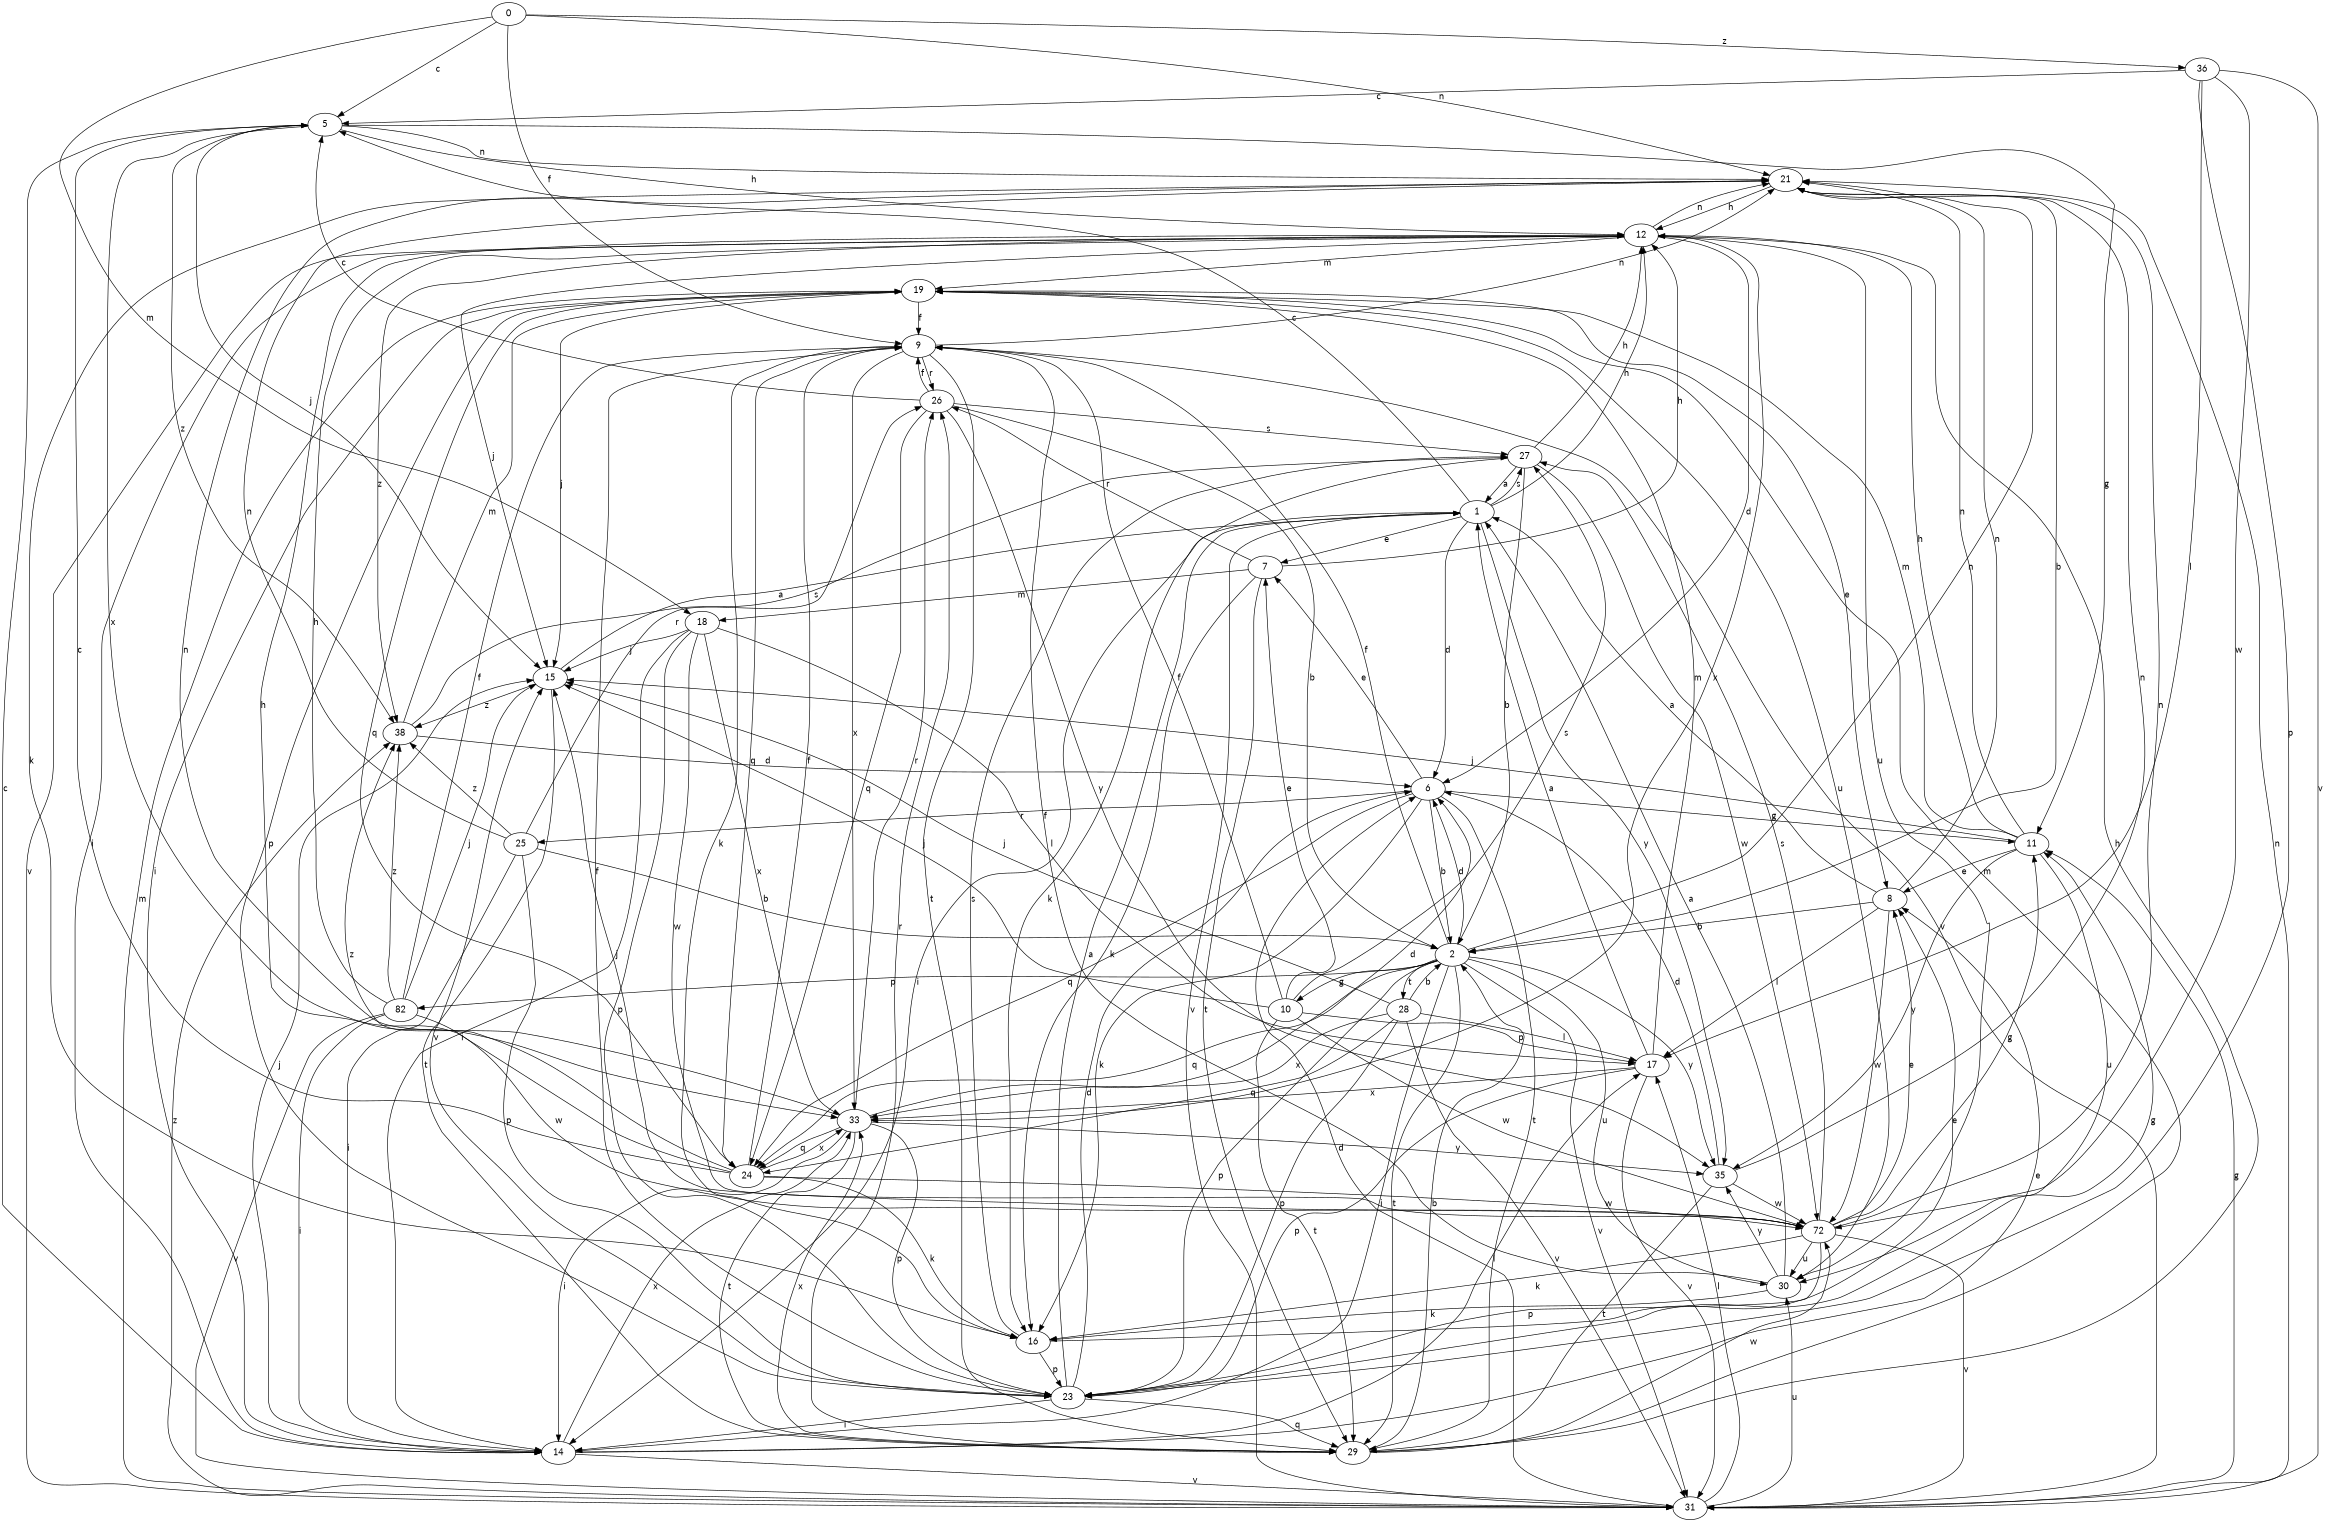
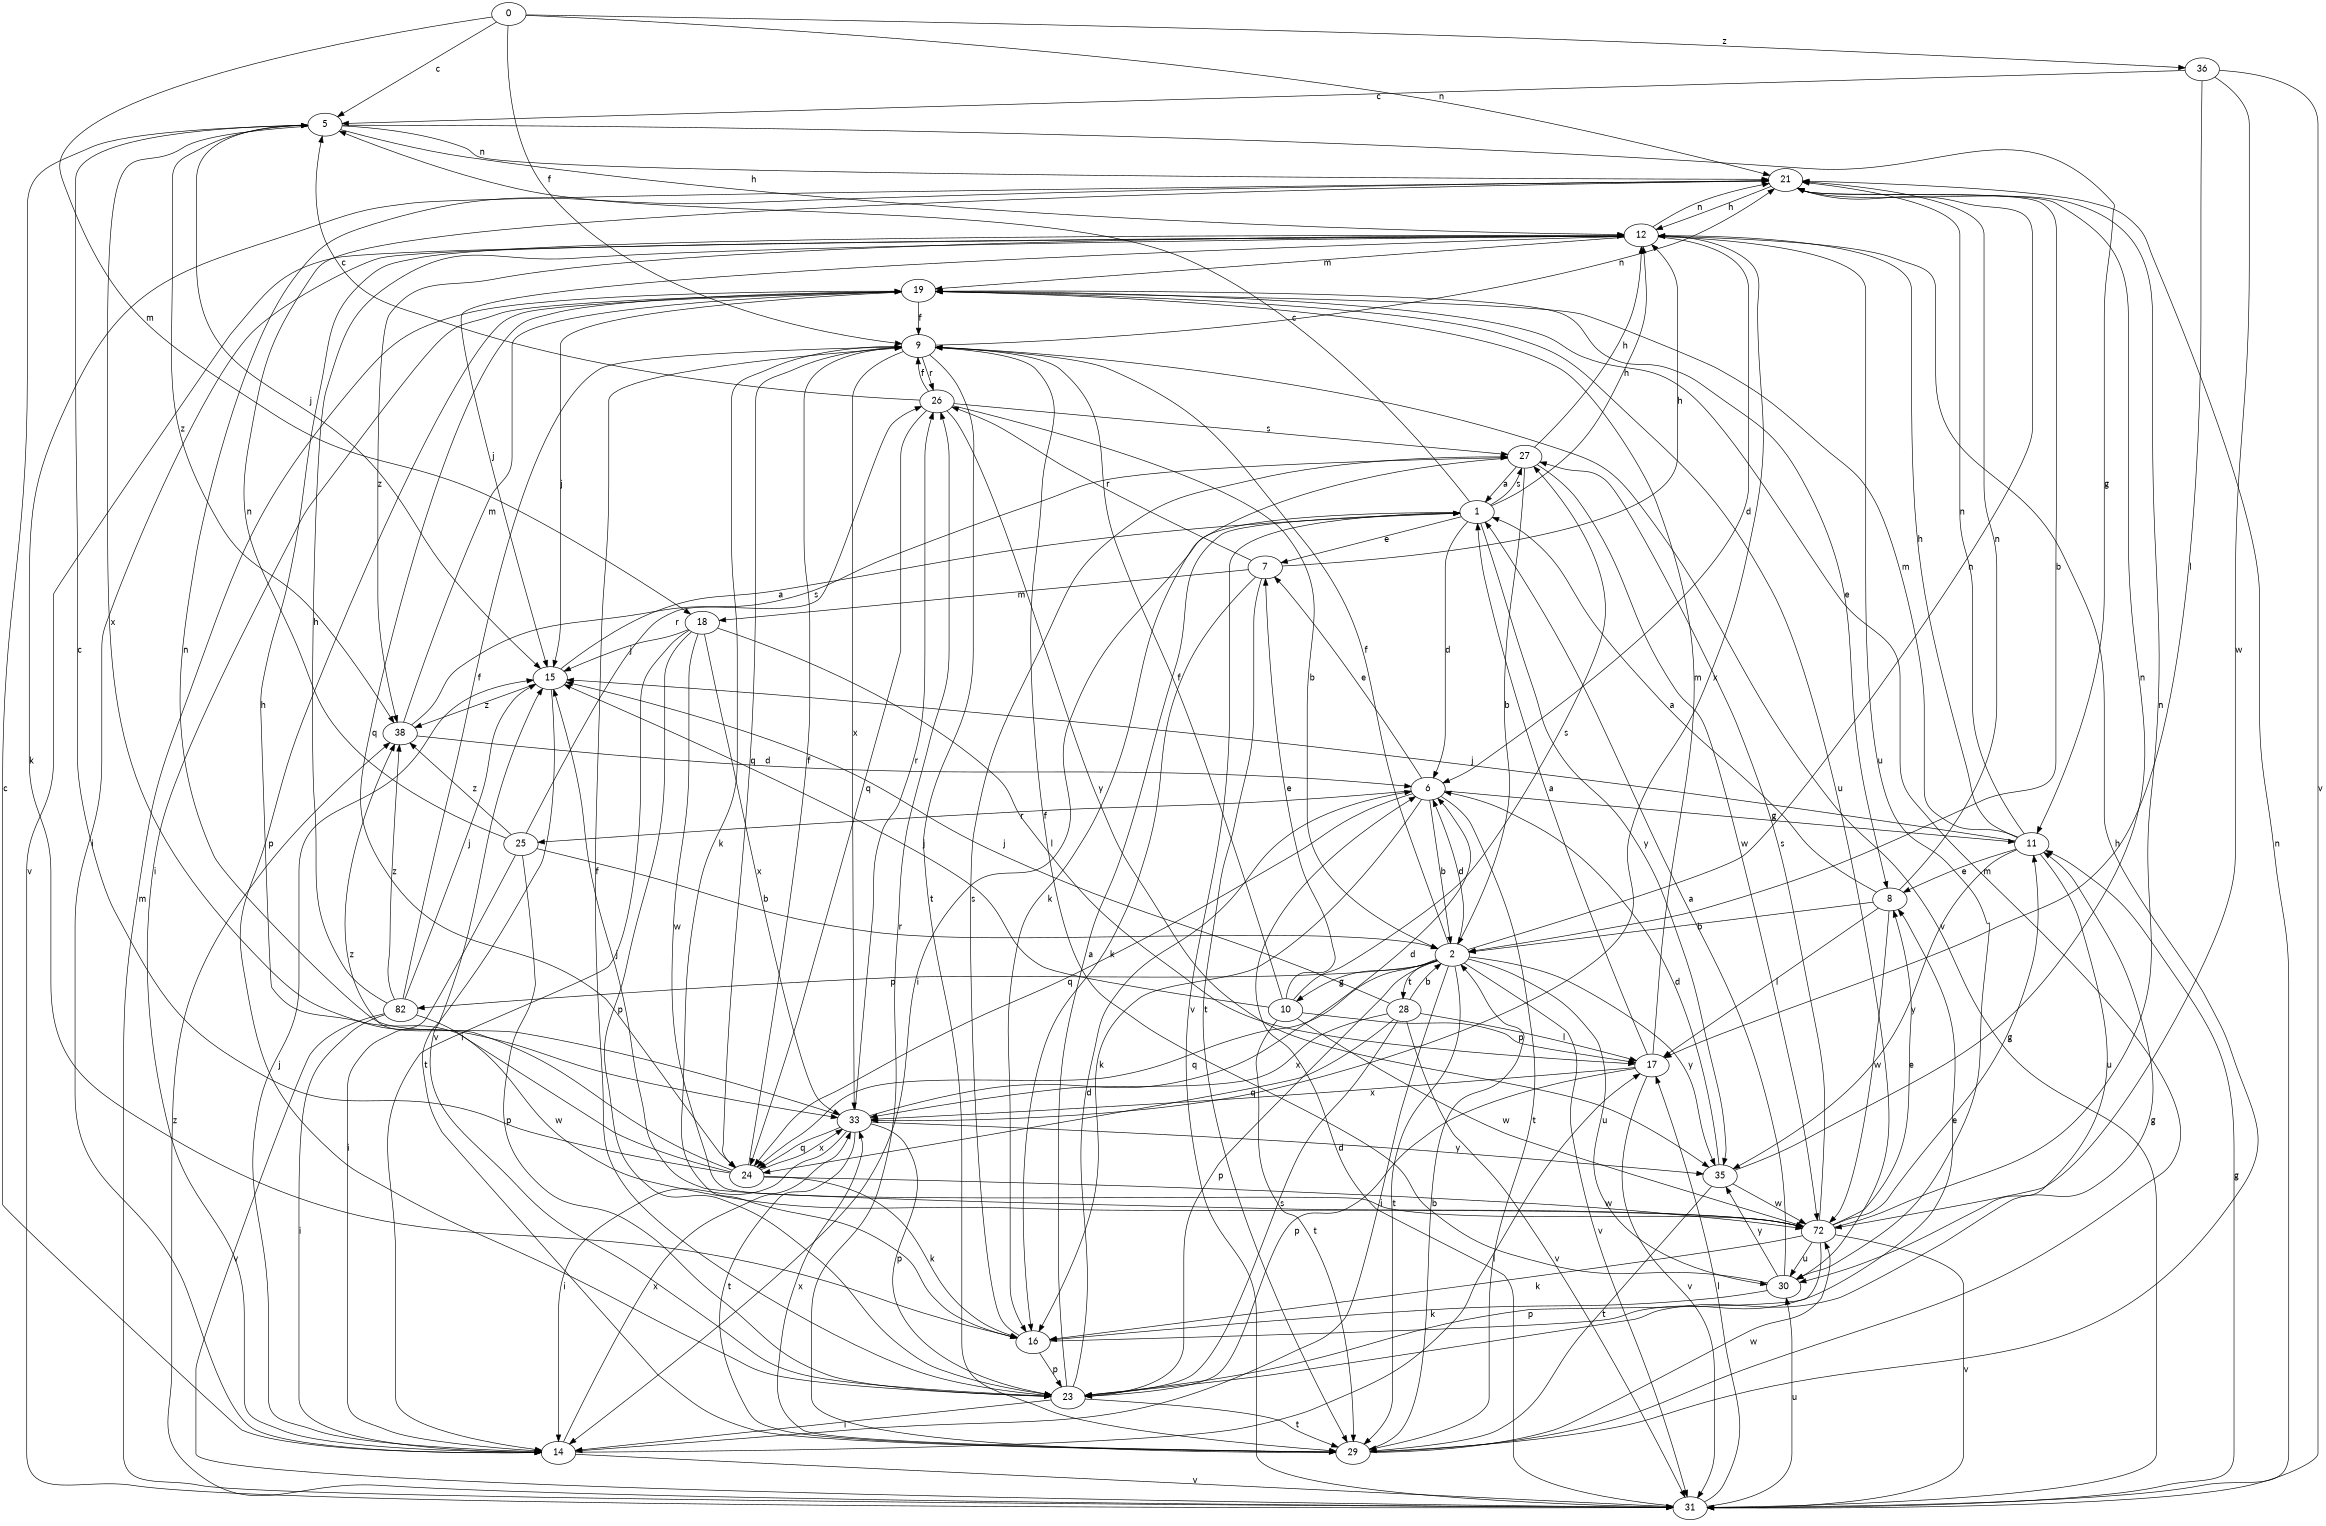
(2154, 1148) -> none
(1282, 1204) -> (1282, 1204)
(1495, 1400) -> none
(1298, 1425) -> (1298, 1425)
